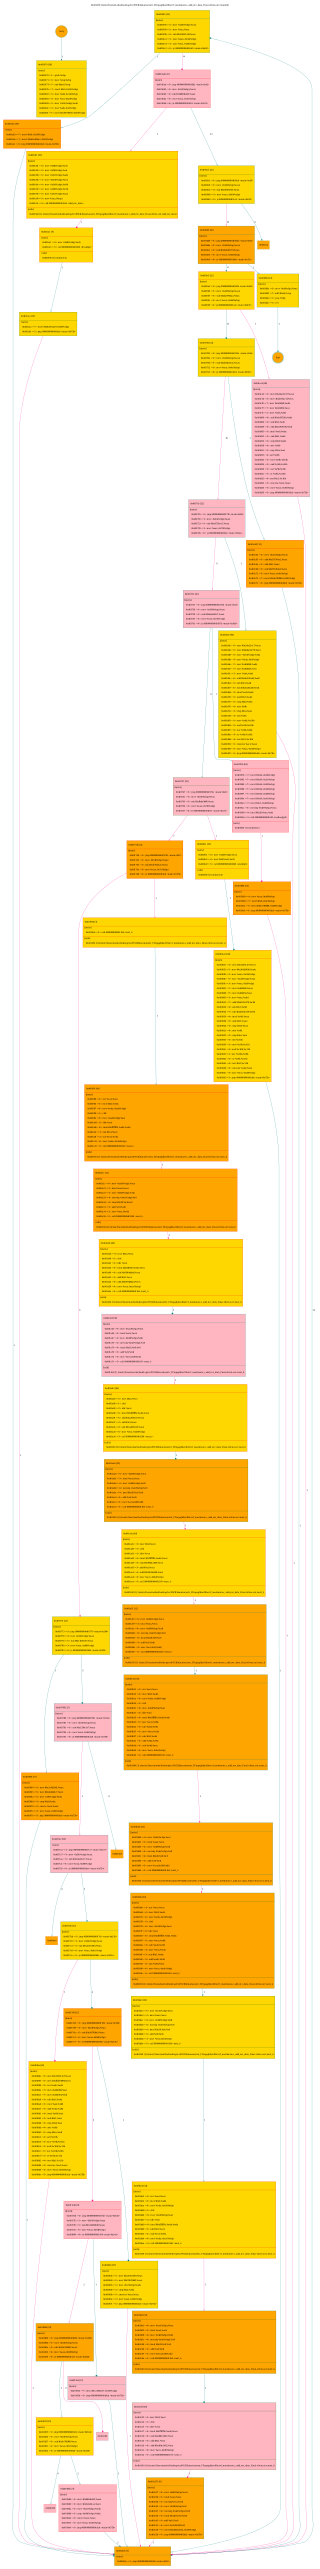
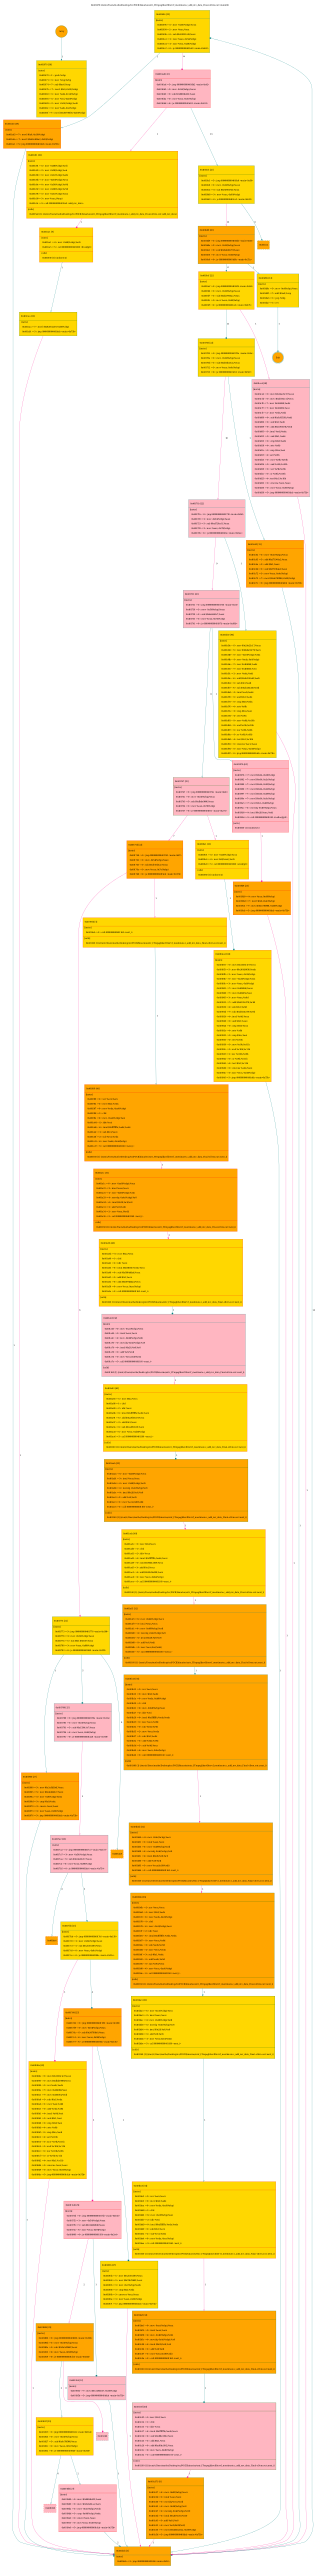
(102, 1795) -> (120, 1749)
